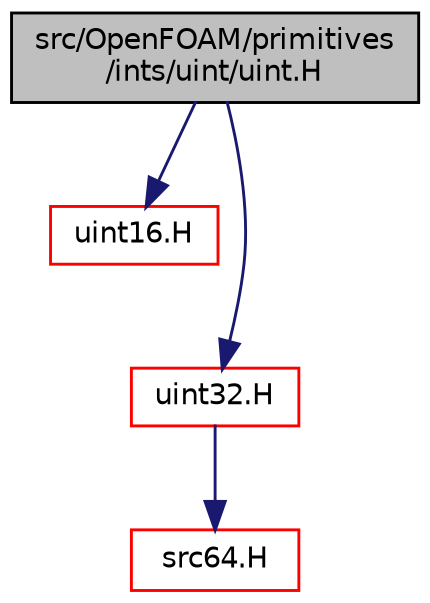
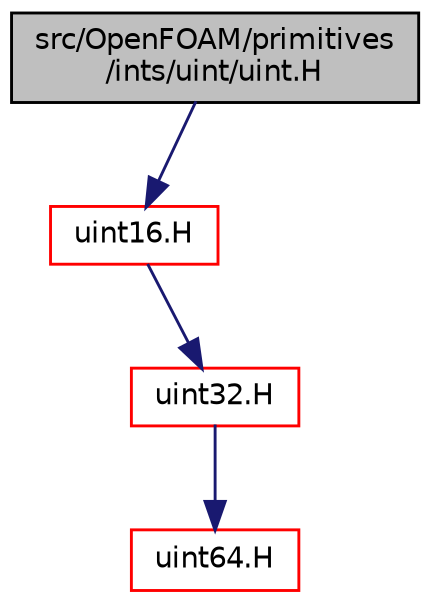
(245, 221) -> (168, 303)
(215, 560) -> (215, 560)
